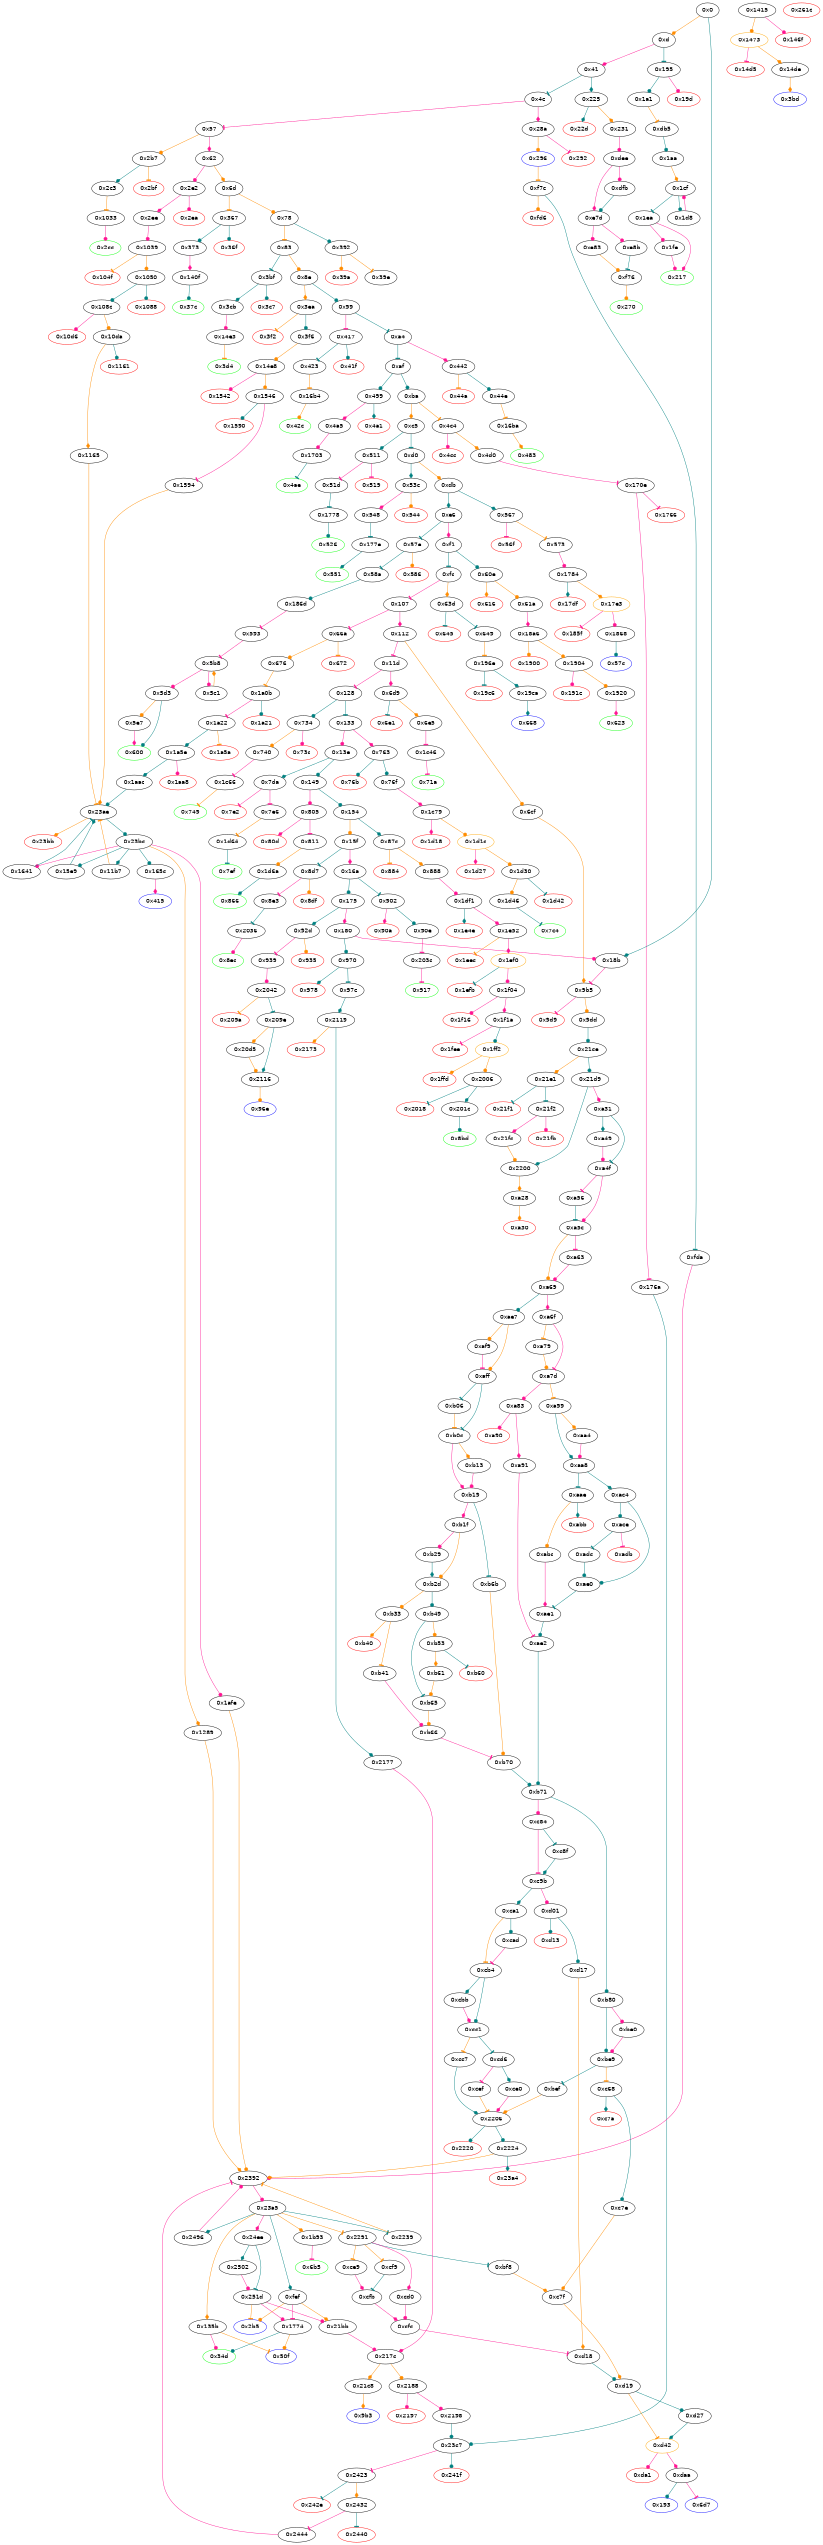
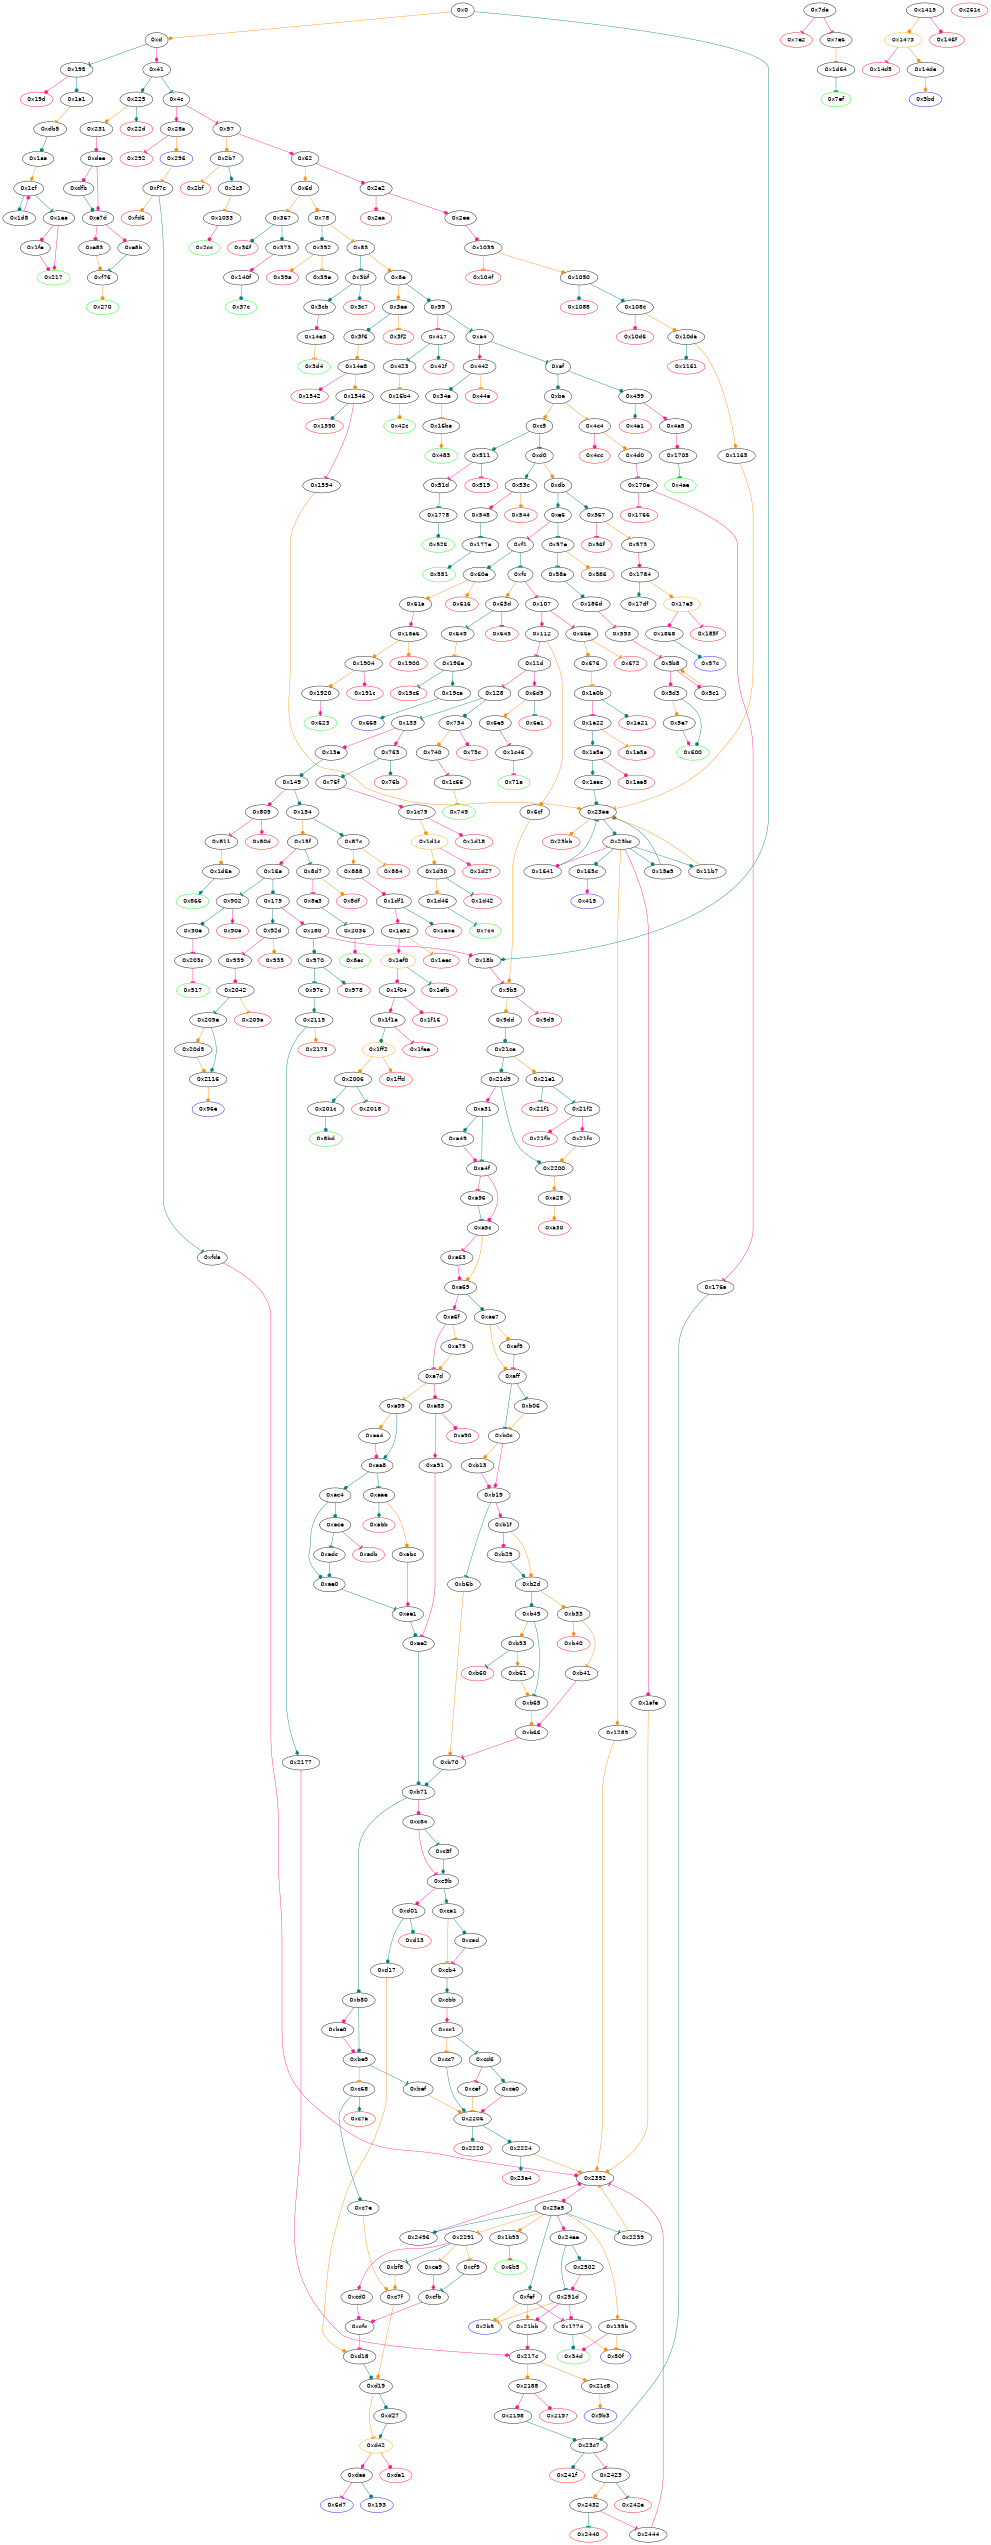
(499, 396) -> (442, 396)
(449, 528) -> (540, 529)
(568, 604) -> (638, 604)
(308, 767) -> none
(481, 1999) -> none
